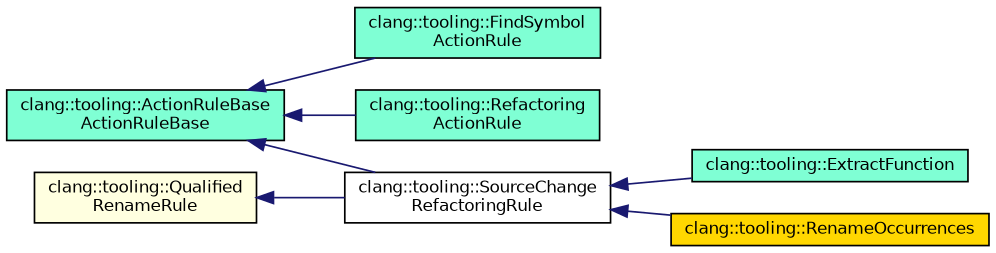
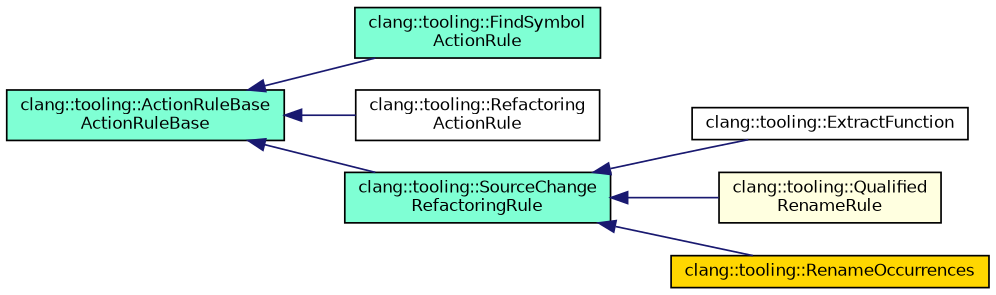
(478, 115) -> (478, 115)
(830, 166) -> (830, 124)
(309, 198) -> (673, 198)
(478, 198) -> (478, 198)
